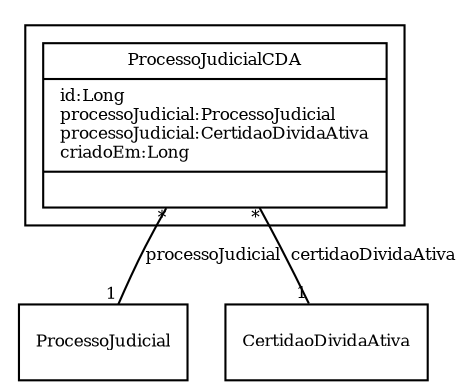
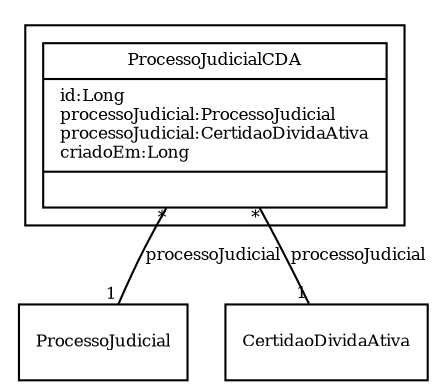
(374, 256) -> (358, 256)
